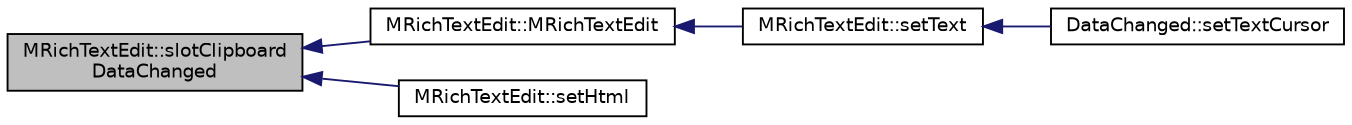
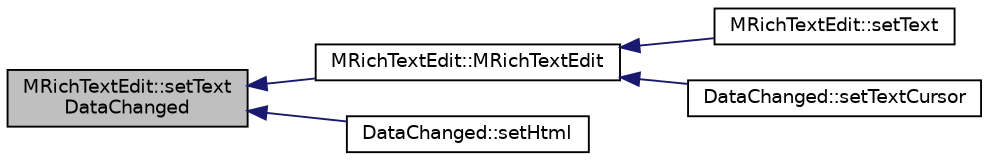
(1027, 26) -> (663, 82)
(155, 62) -> (128, 98)
(523, 98) -> (468, 134)
